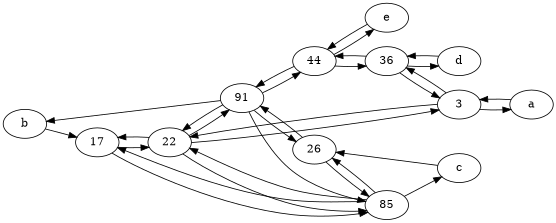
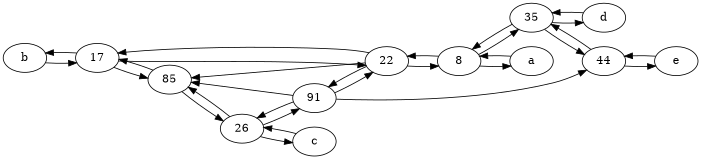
(387, 61) -> (532, 18)
(278, 74) -> none
(459, 105) -> (459, 61)
(138, 110) -> (65, 53)
(279, 186) -> none
(419, 188) -> (272, 139)
